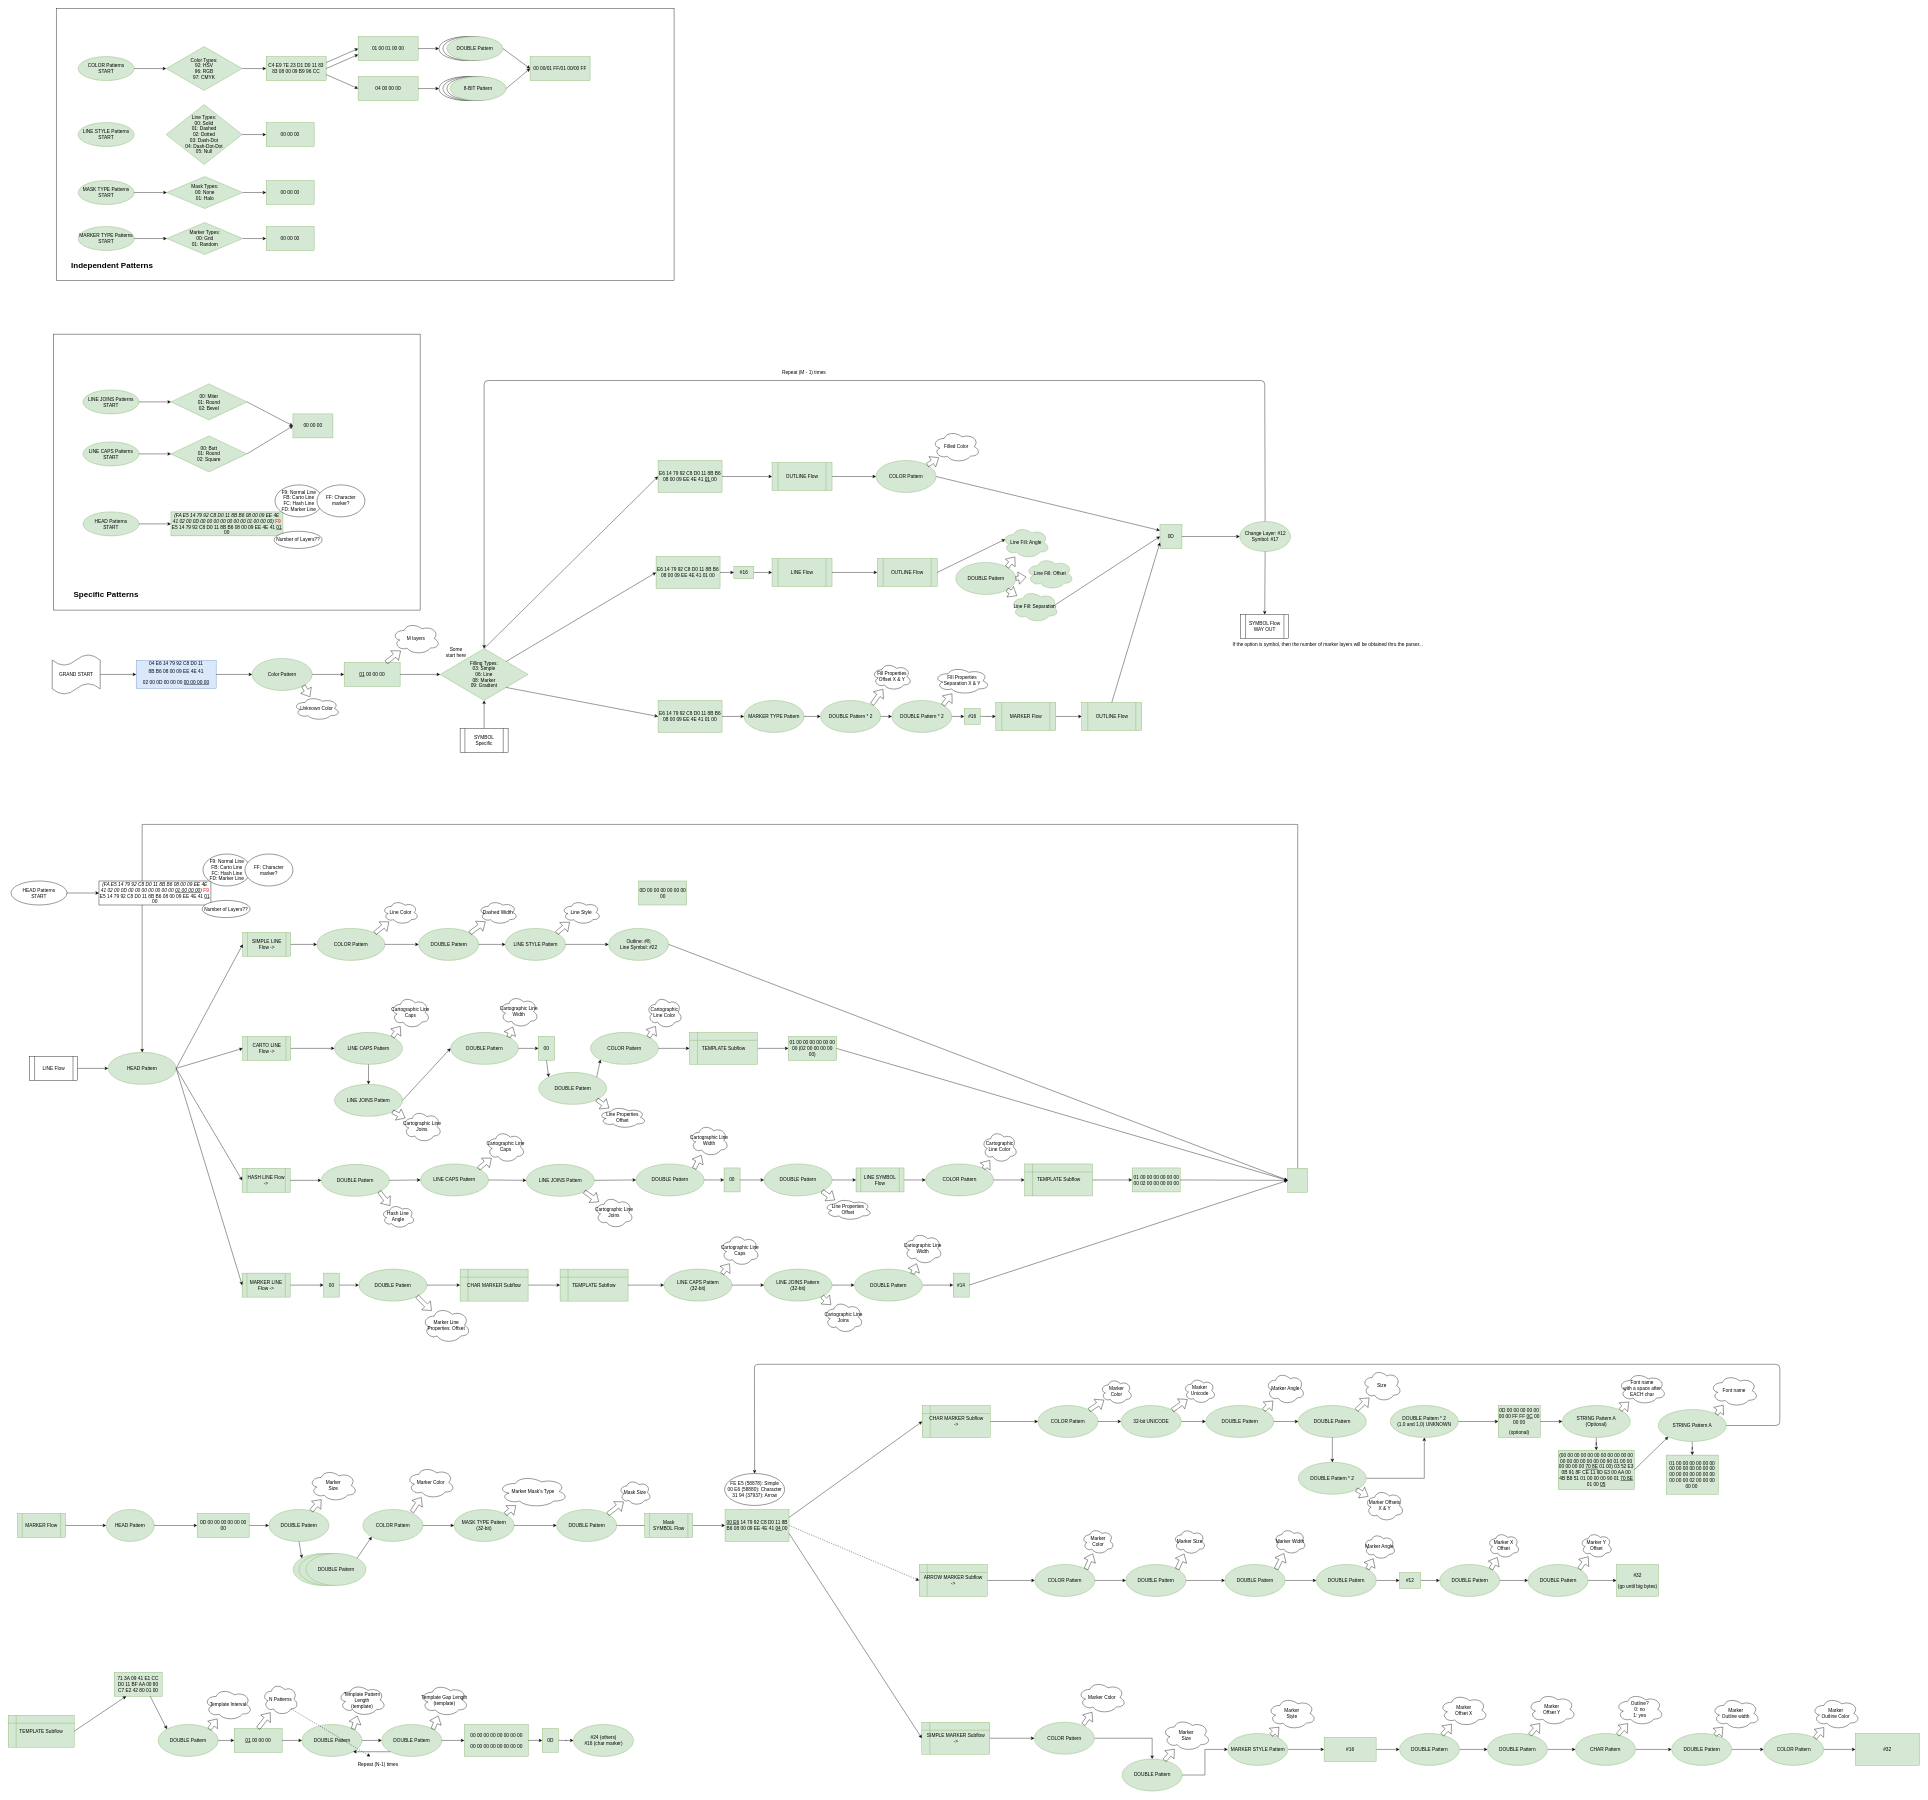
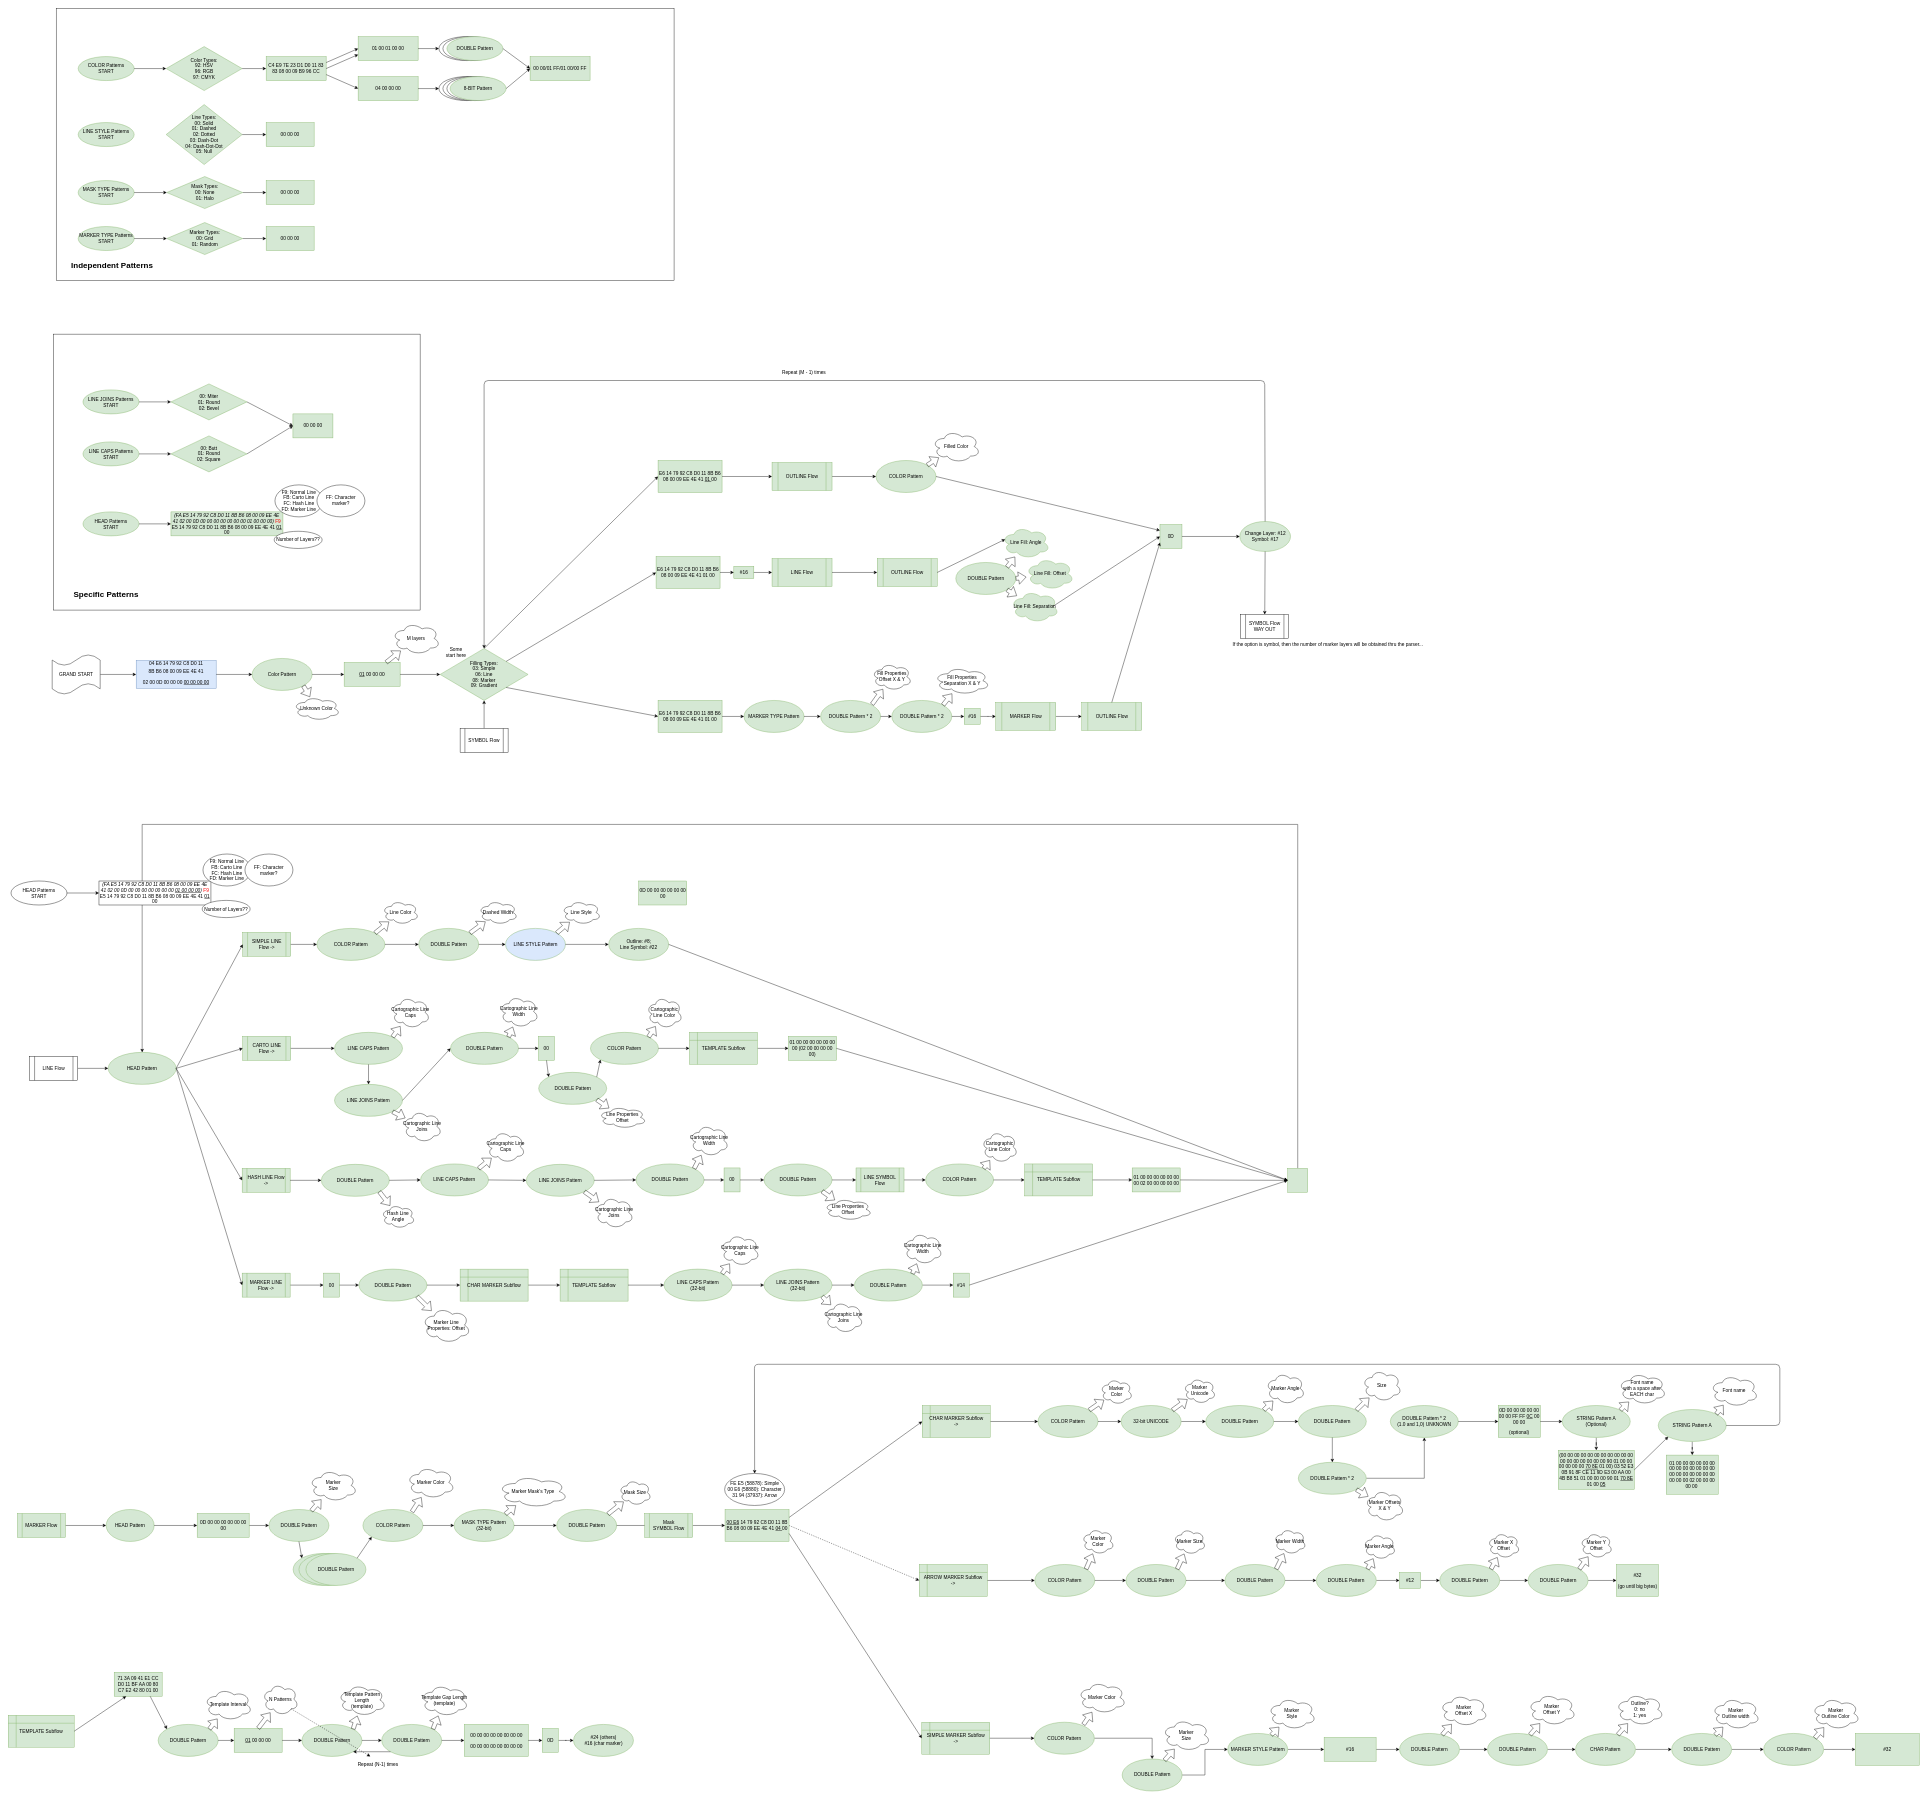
(484, 740) -> (484, 740)
(536, 944) -> (536, 944)
